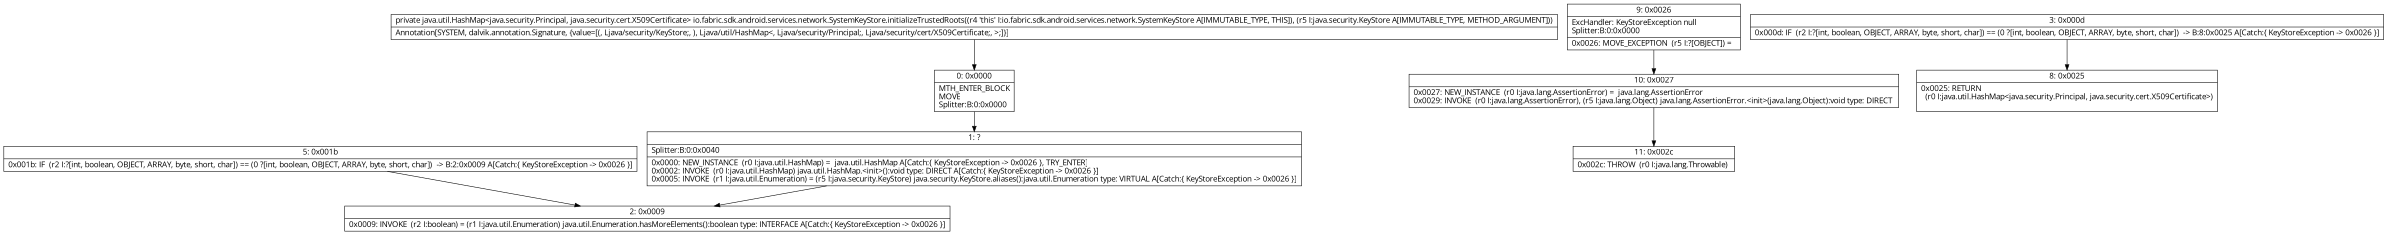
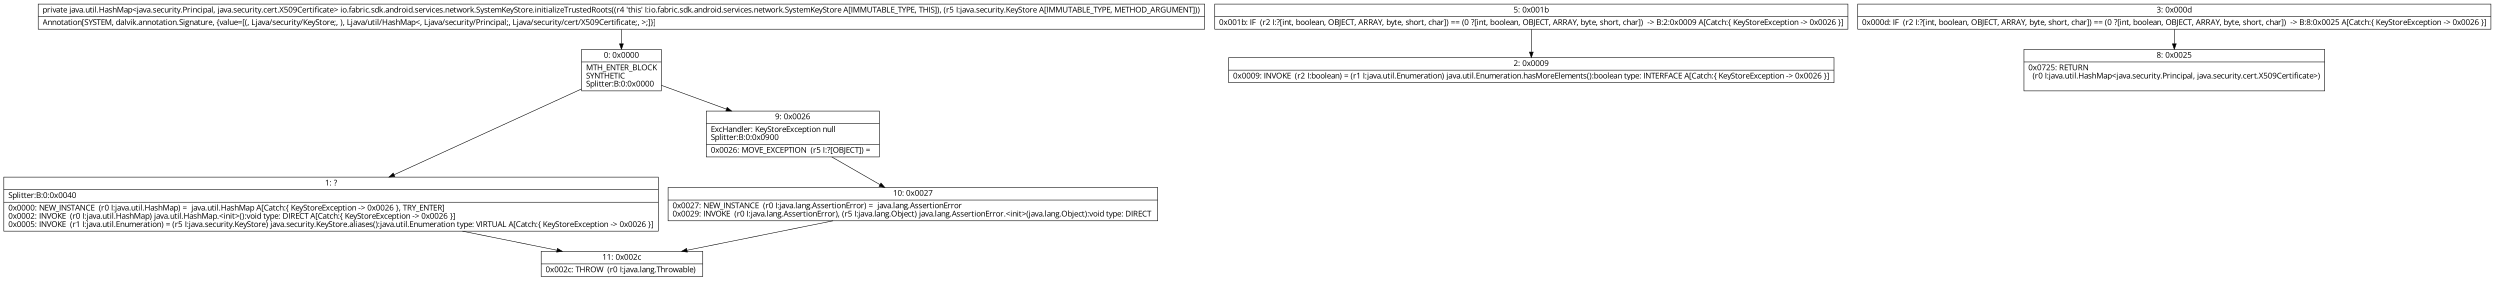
(1606, 31) -> (745, 138)
(1953, 89) -> (2061, 68)
none -> (694, 97)
(950, 97) -> (606, 76)
(773, 195) -> (510, 241)
